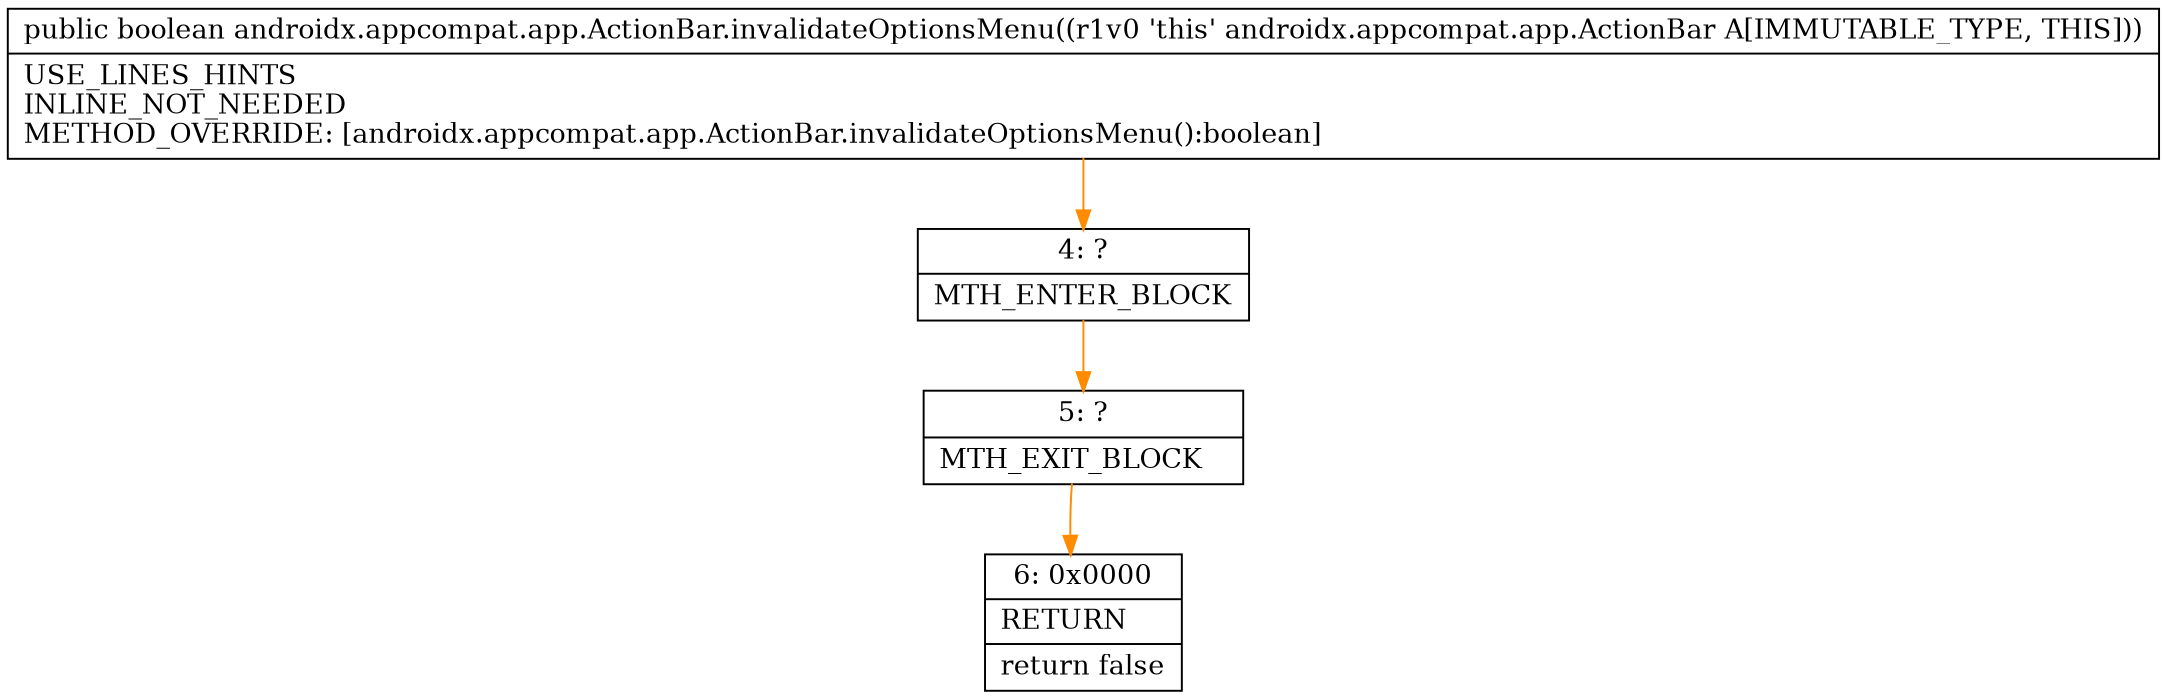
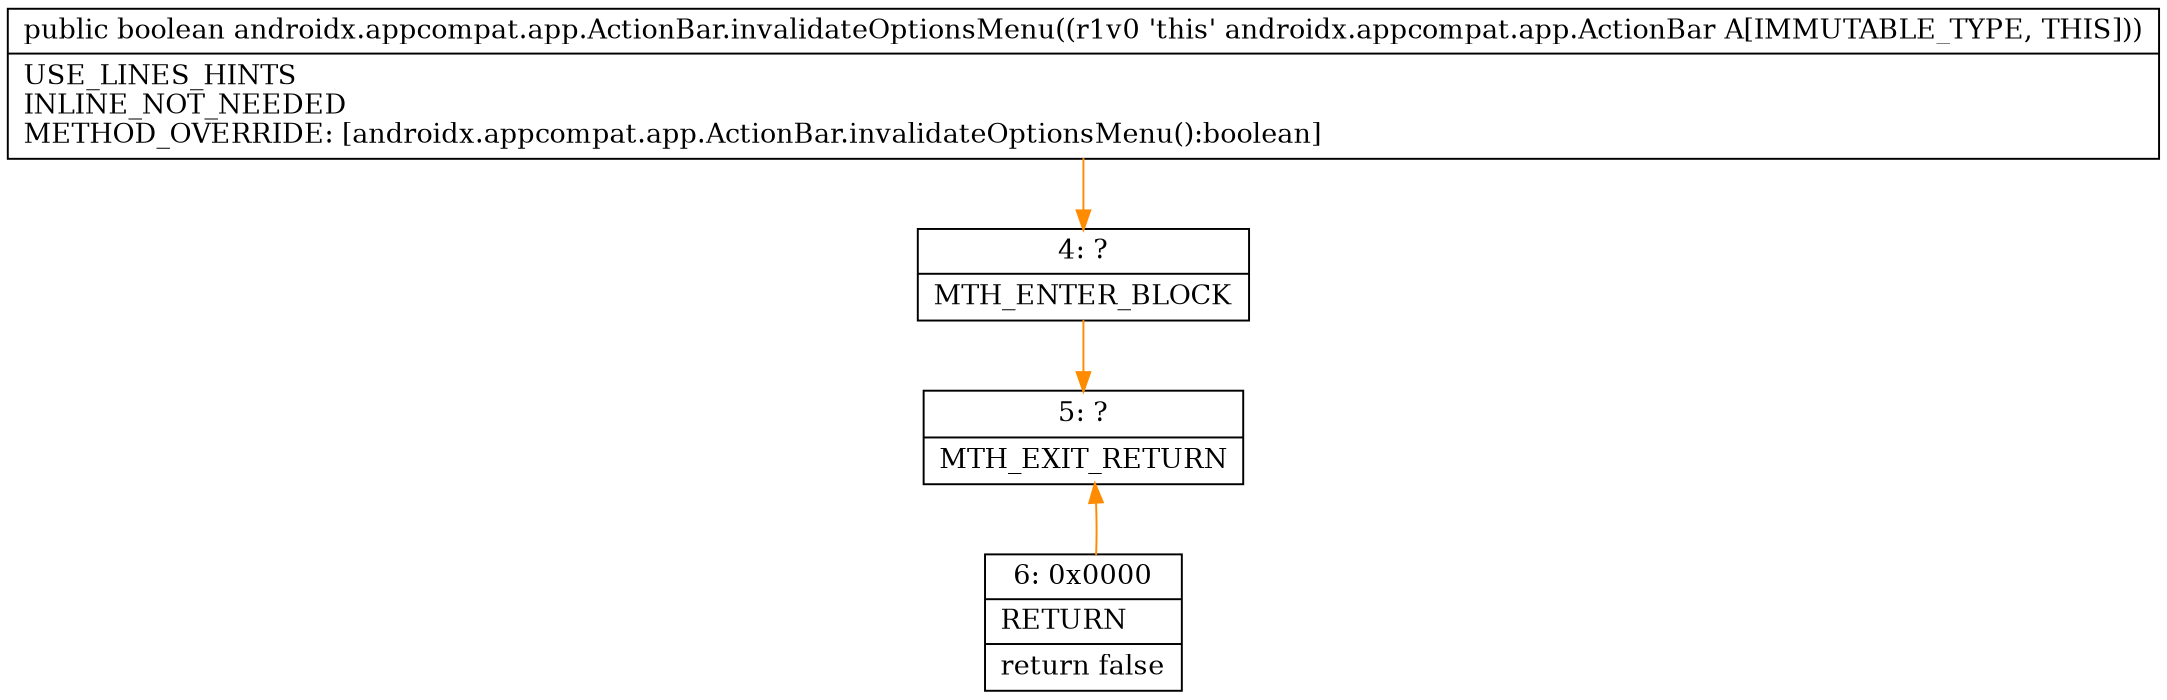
(1072, 460) -> (1083, 460)
(1071, 509) -> (1097, 529)
